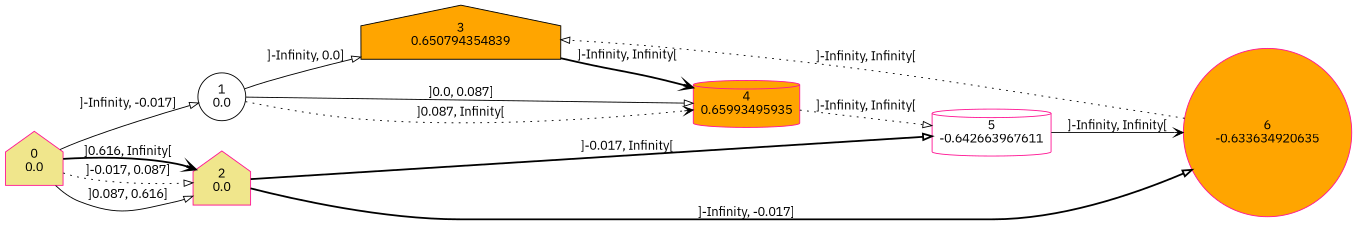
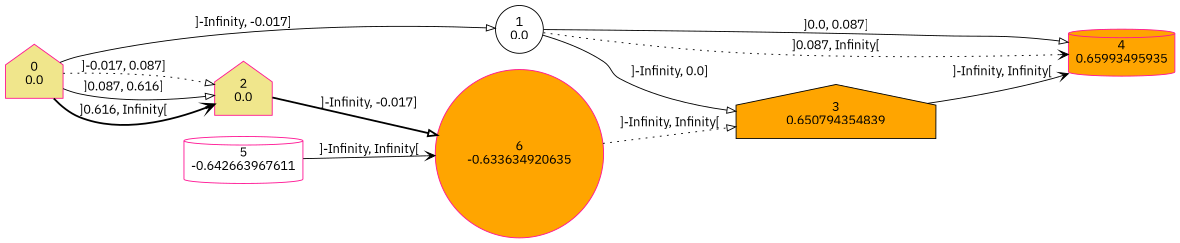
(623, 71) -> (994, 92)
(861, 117) -> none
(587, 158) -> none
